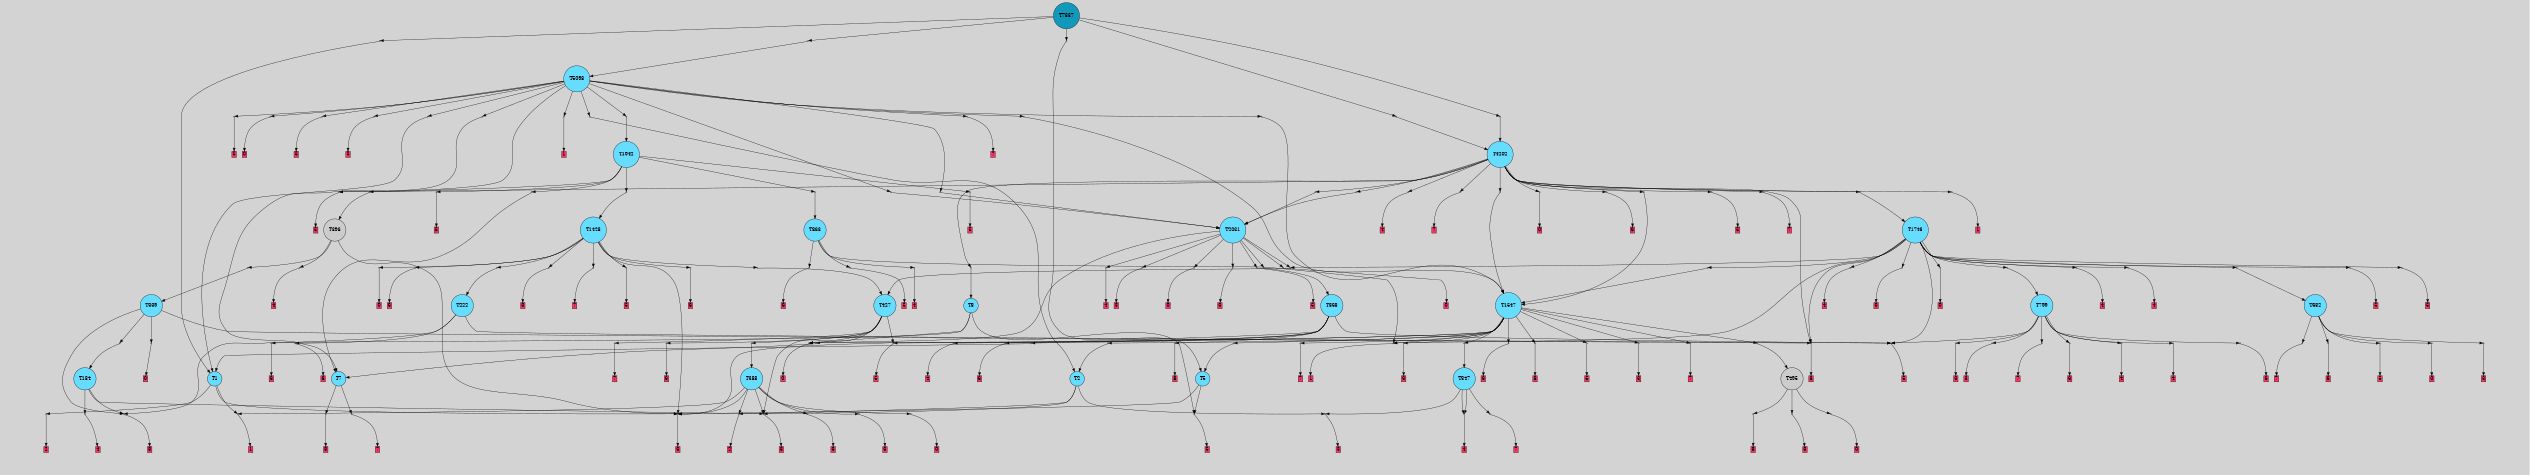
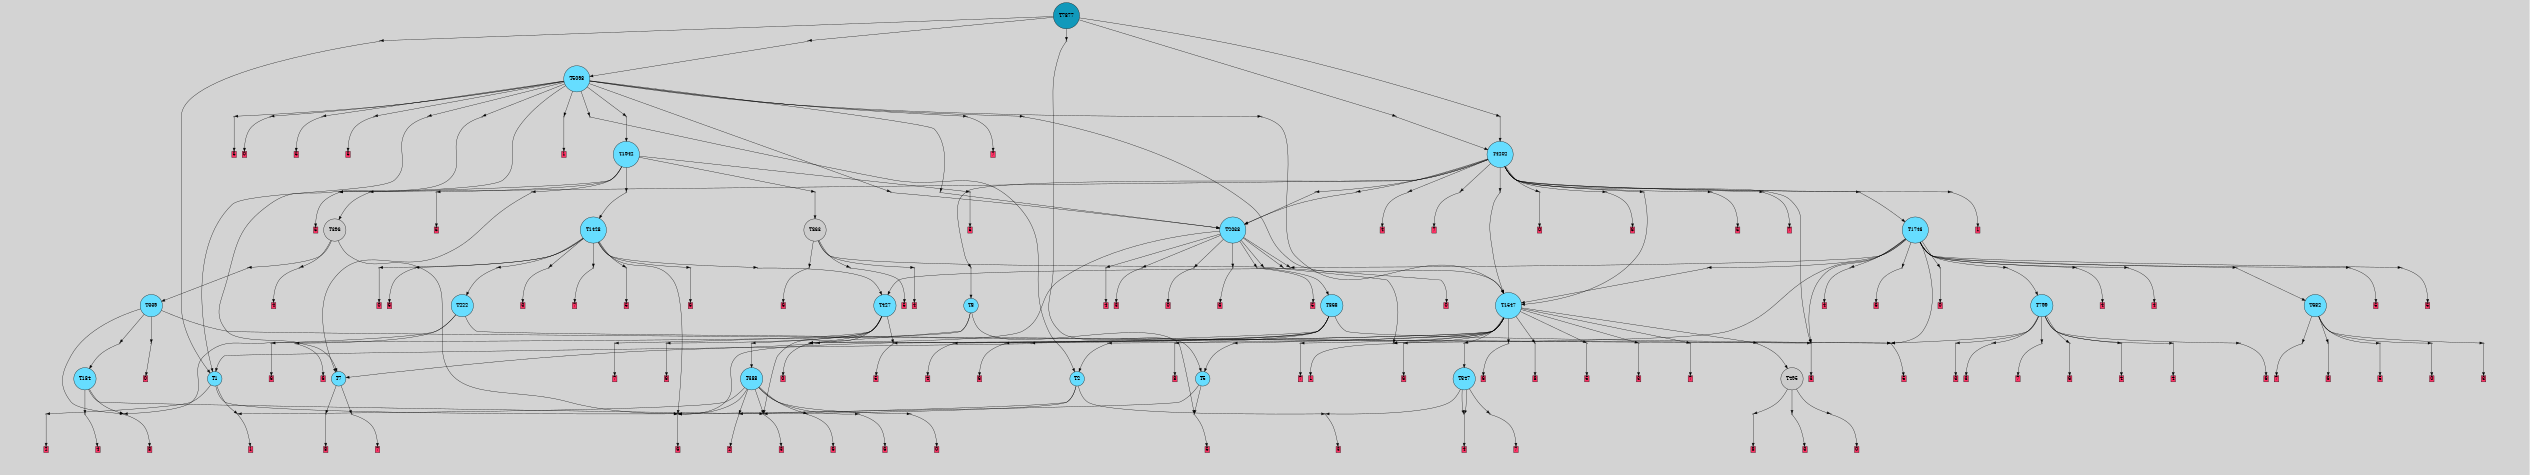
(1066, 16) -> (1066, 16)
(815, 230) -> (815, 230)
(1233, 230) -> (1233, 230)
